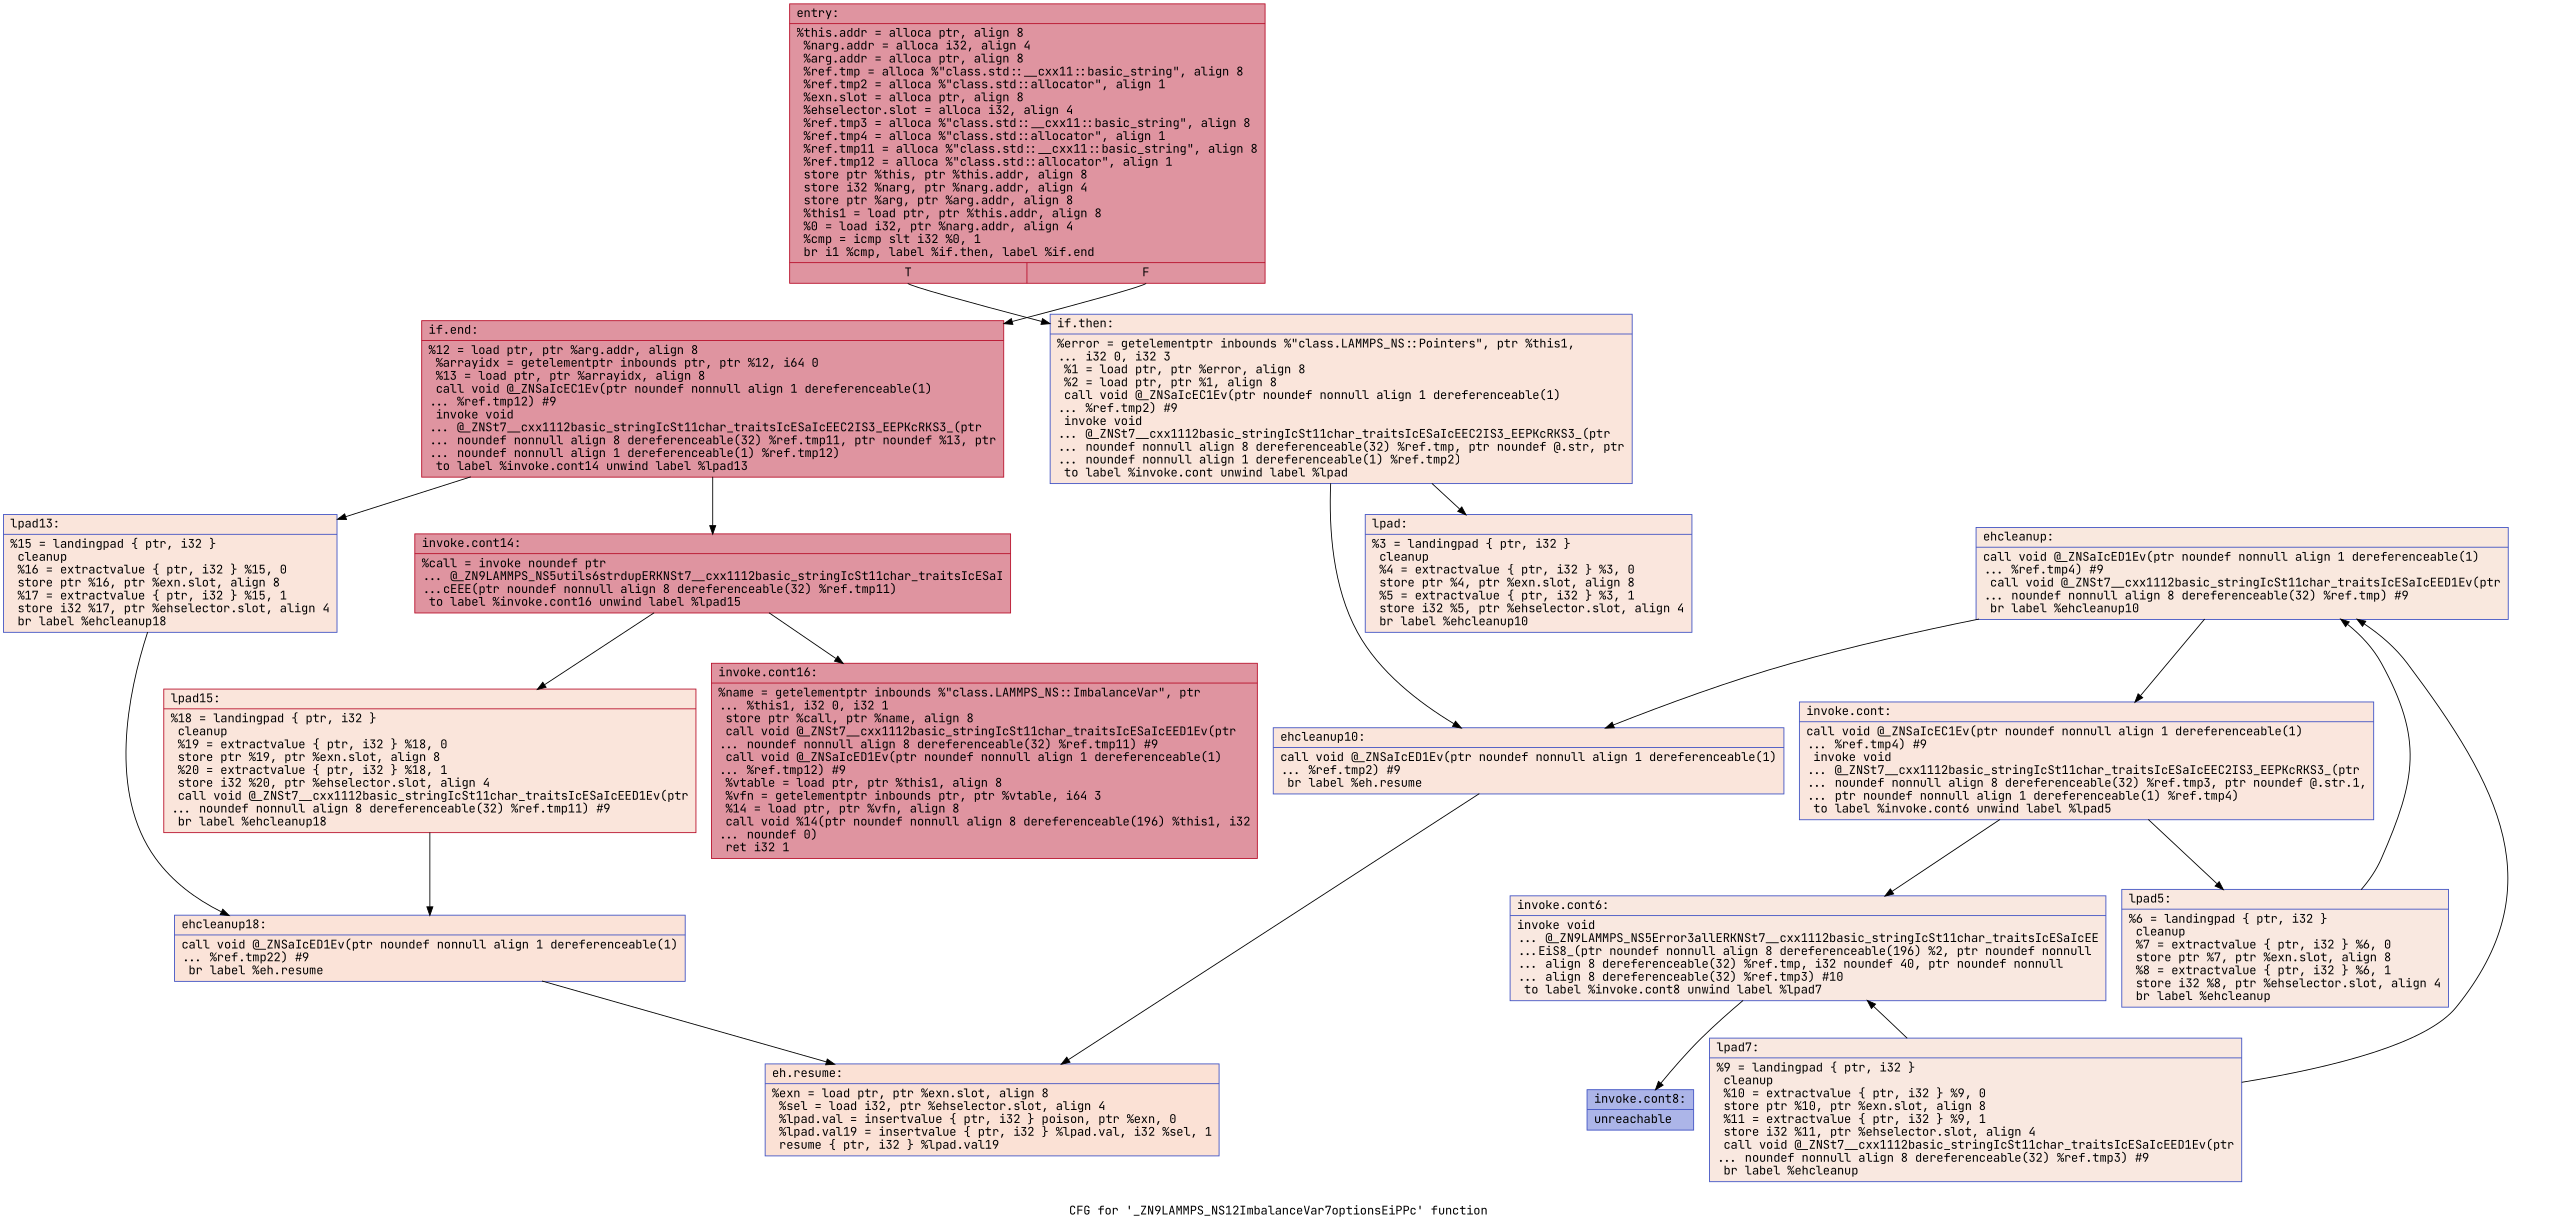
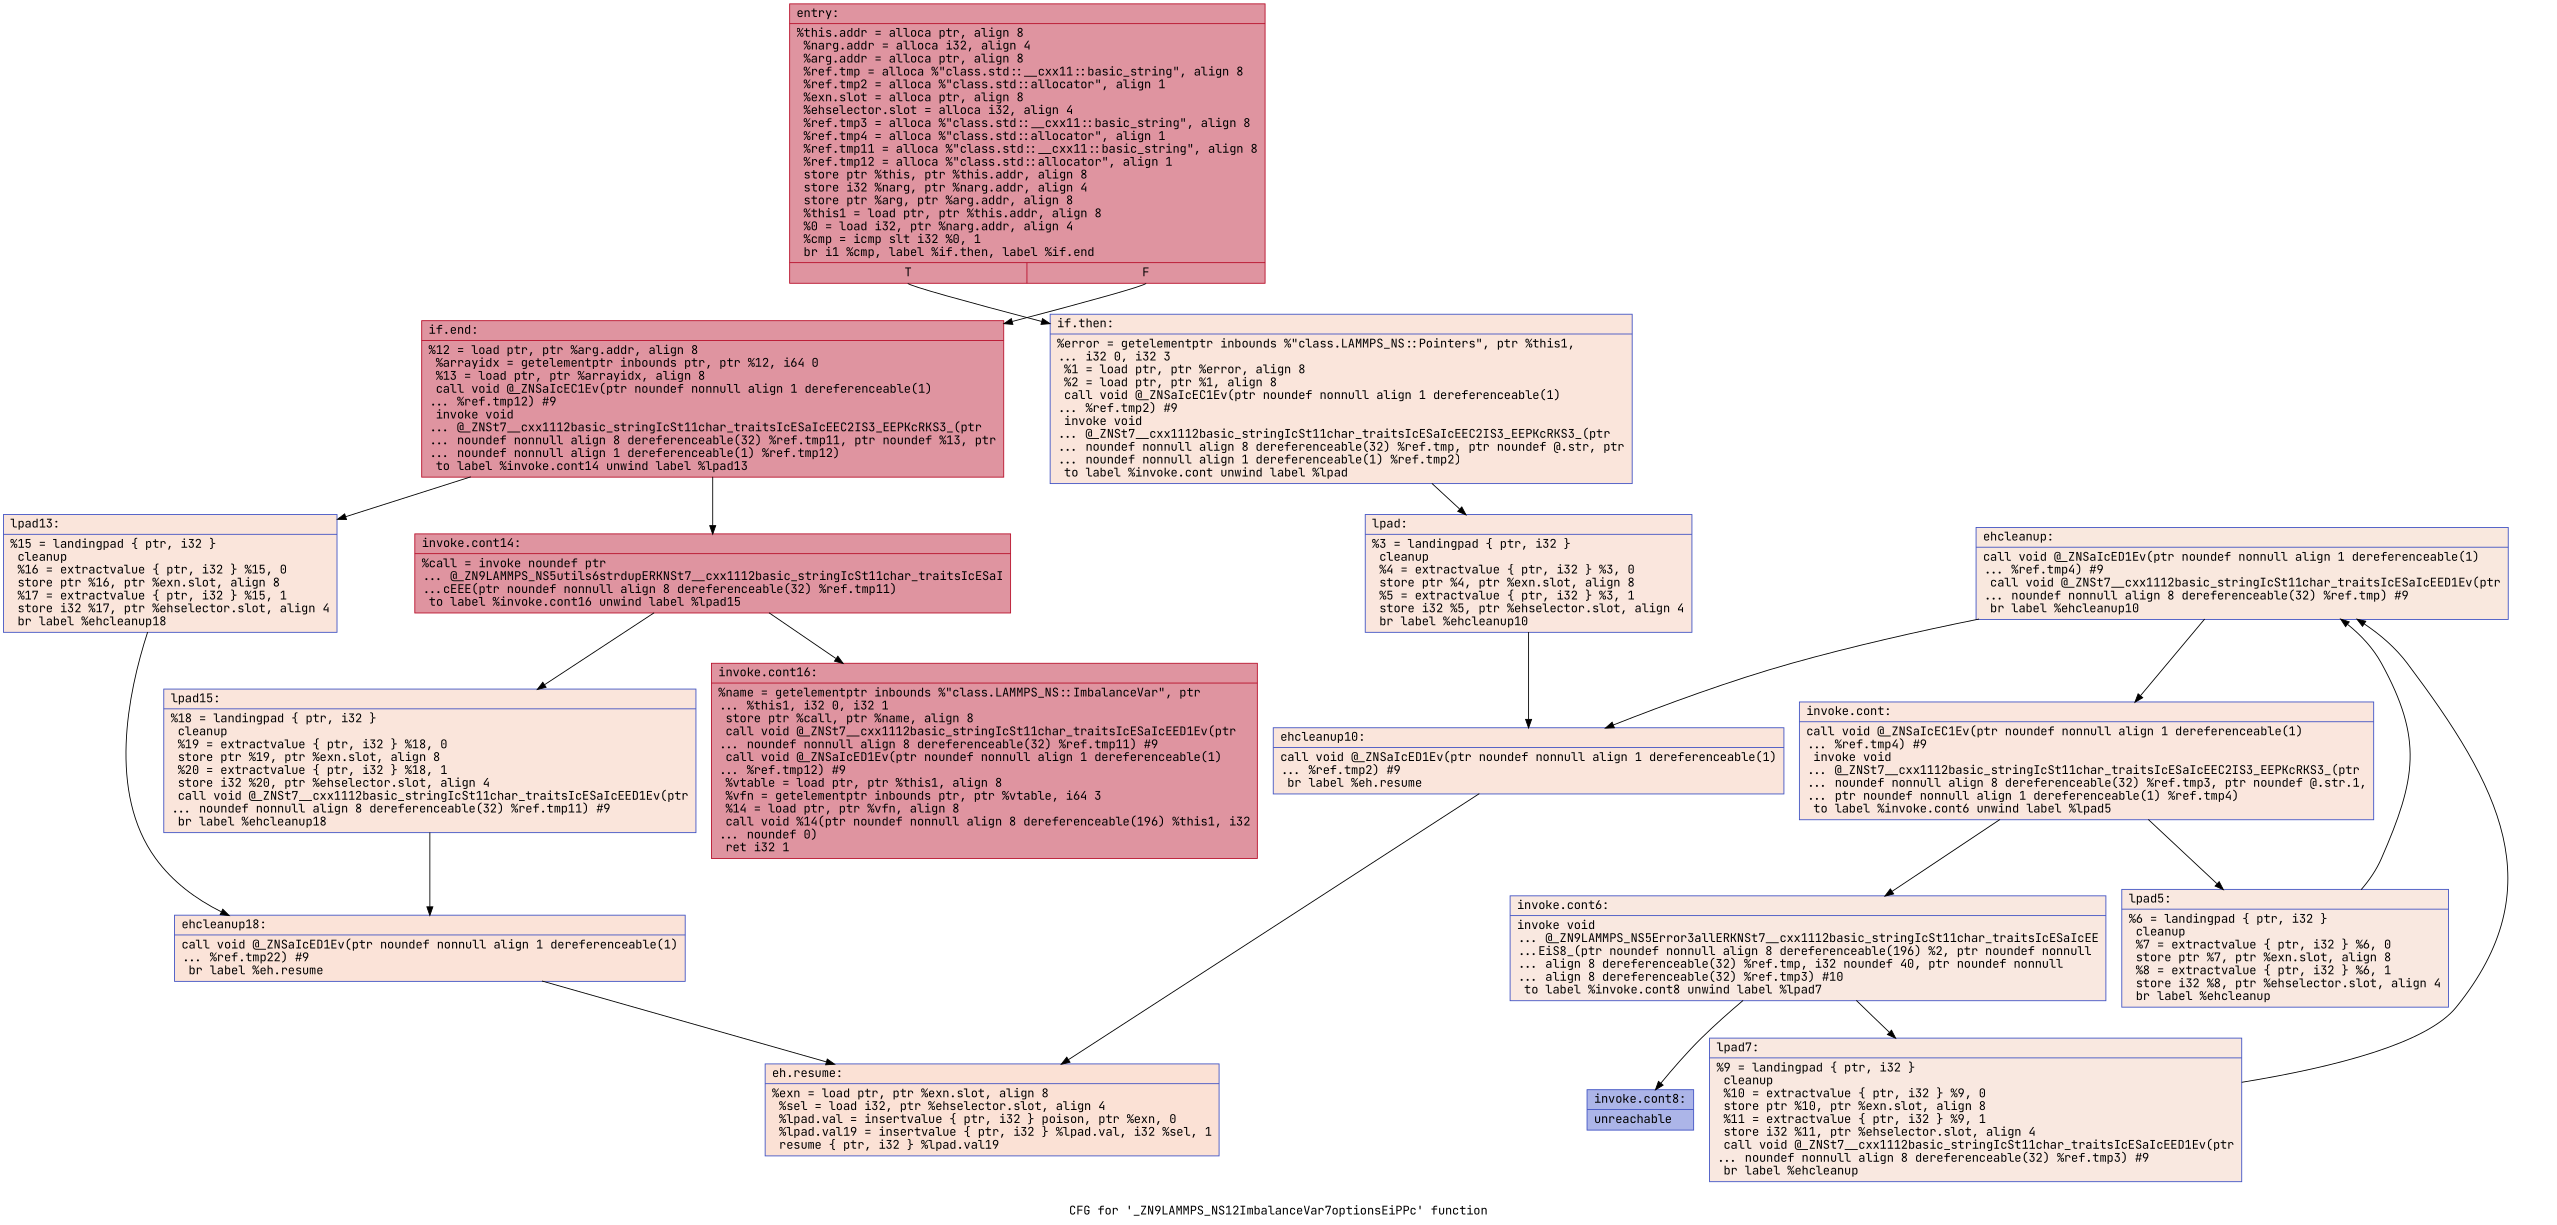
(1353, 624) -> (1529, 676)
(430, 761) -> (430, 761)
(1890, 1022) -> (1873, 1016)
